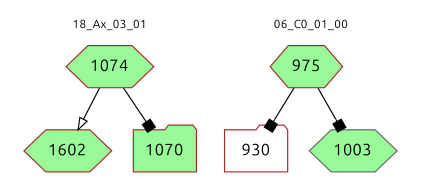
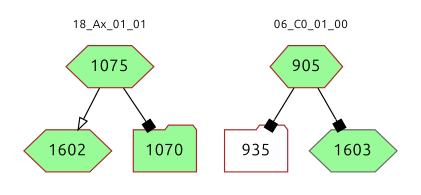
(110, 25) -> (110, 25)
(110, 67) -> (110, 67)
(306, 67) -> (306, 67)
(256, 151) -> (256, 151)
(353, 151) -> (353, 151)
